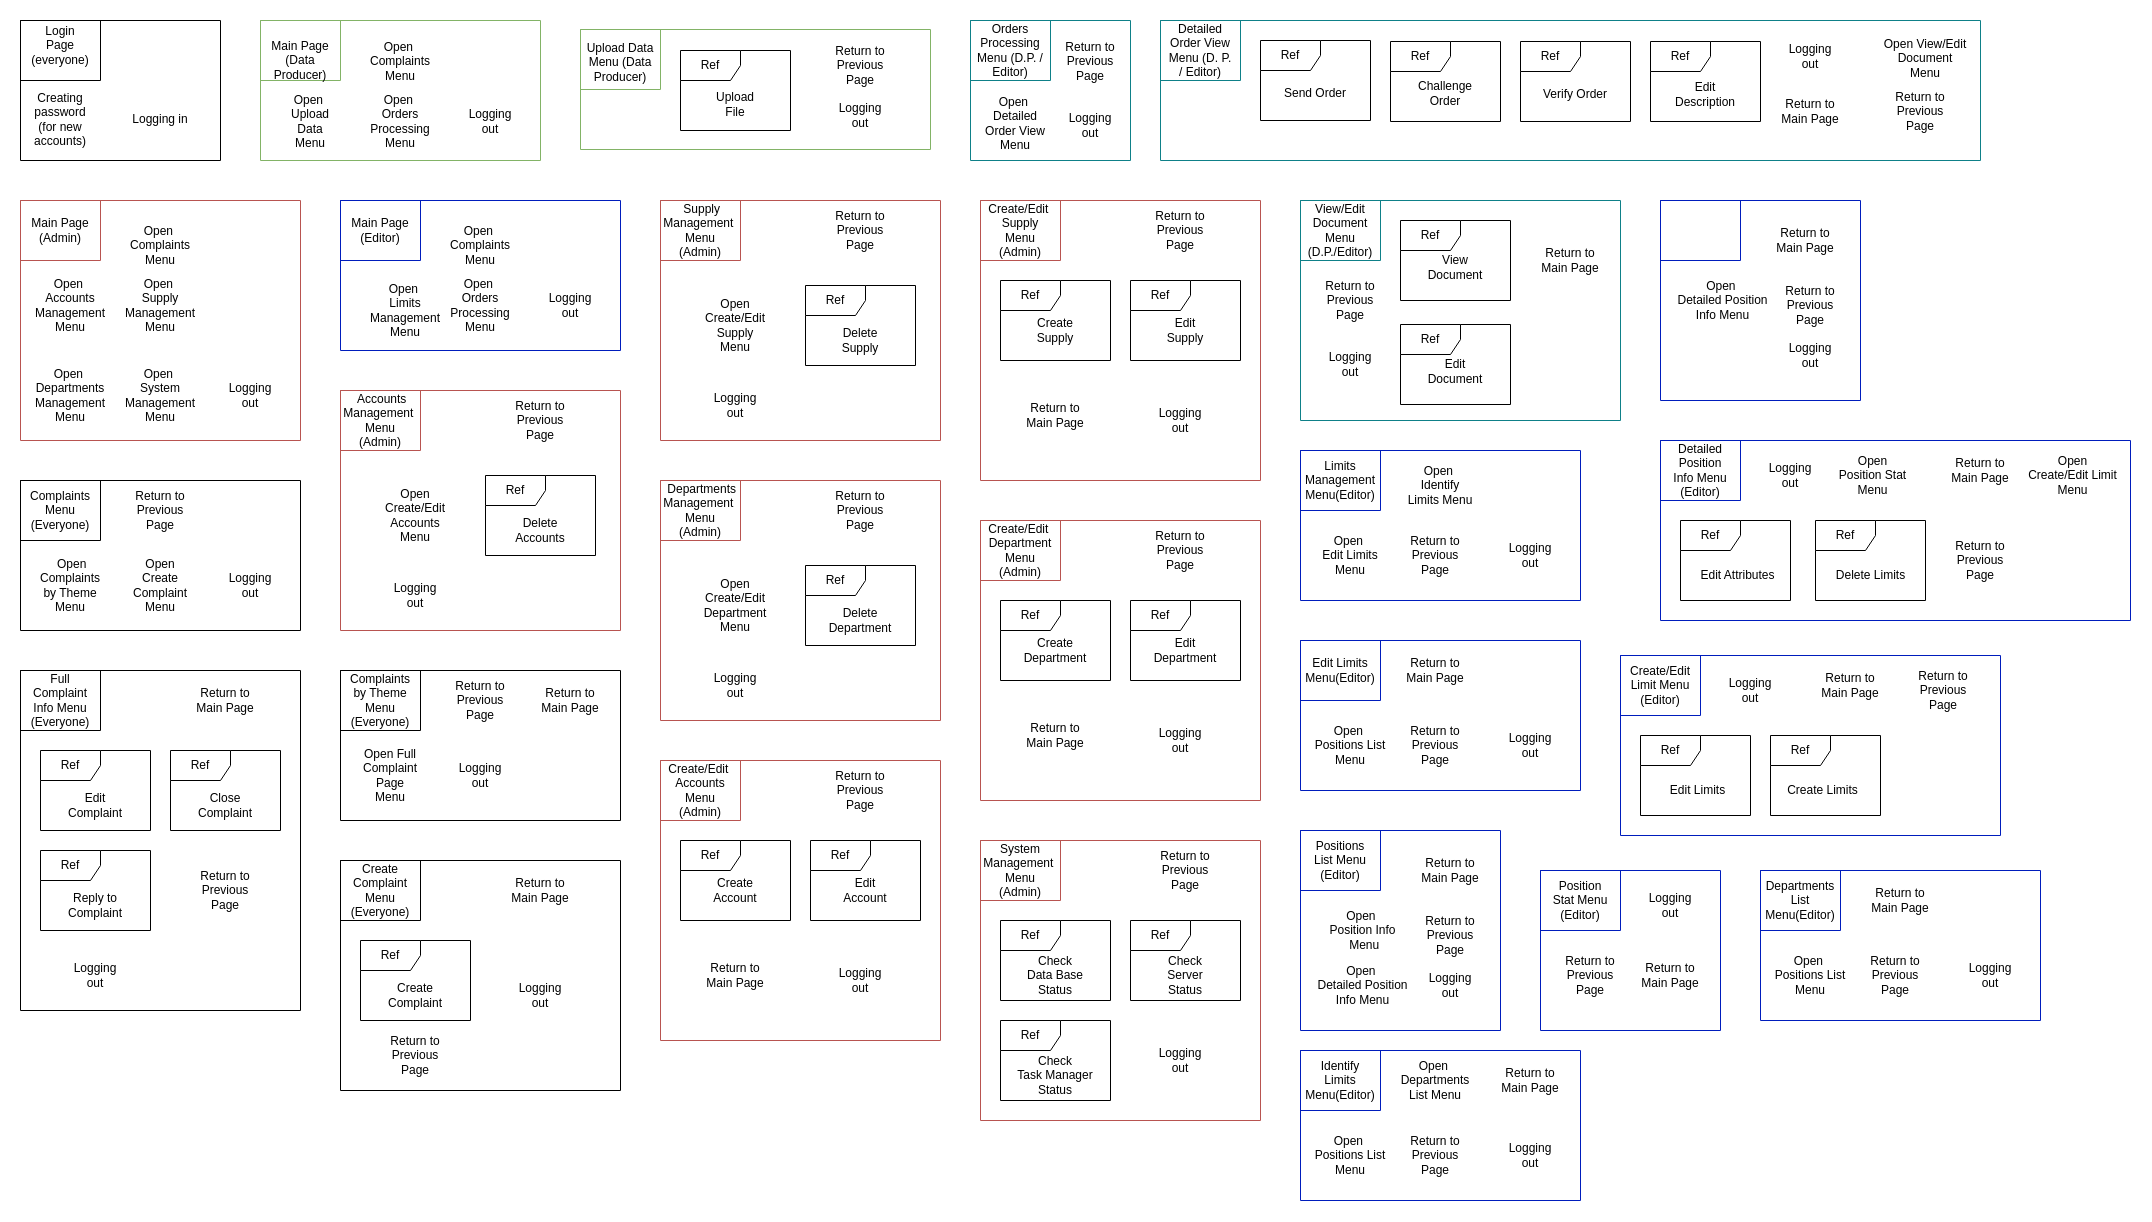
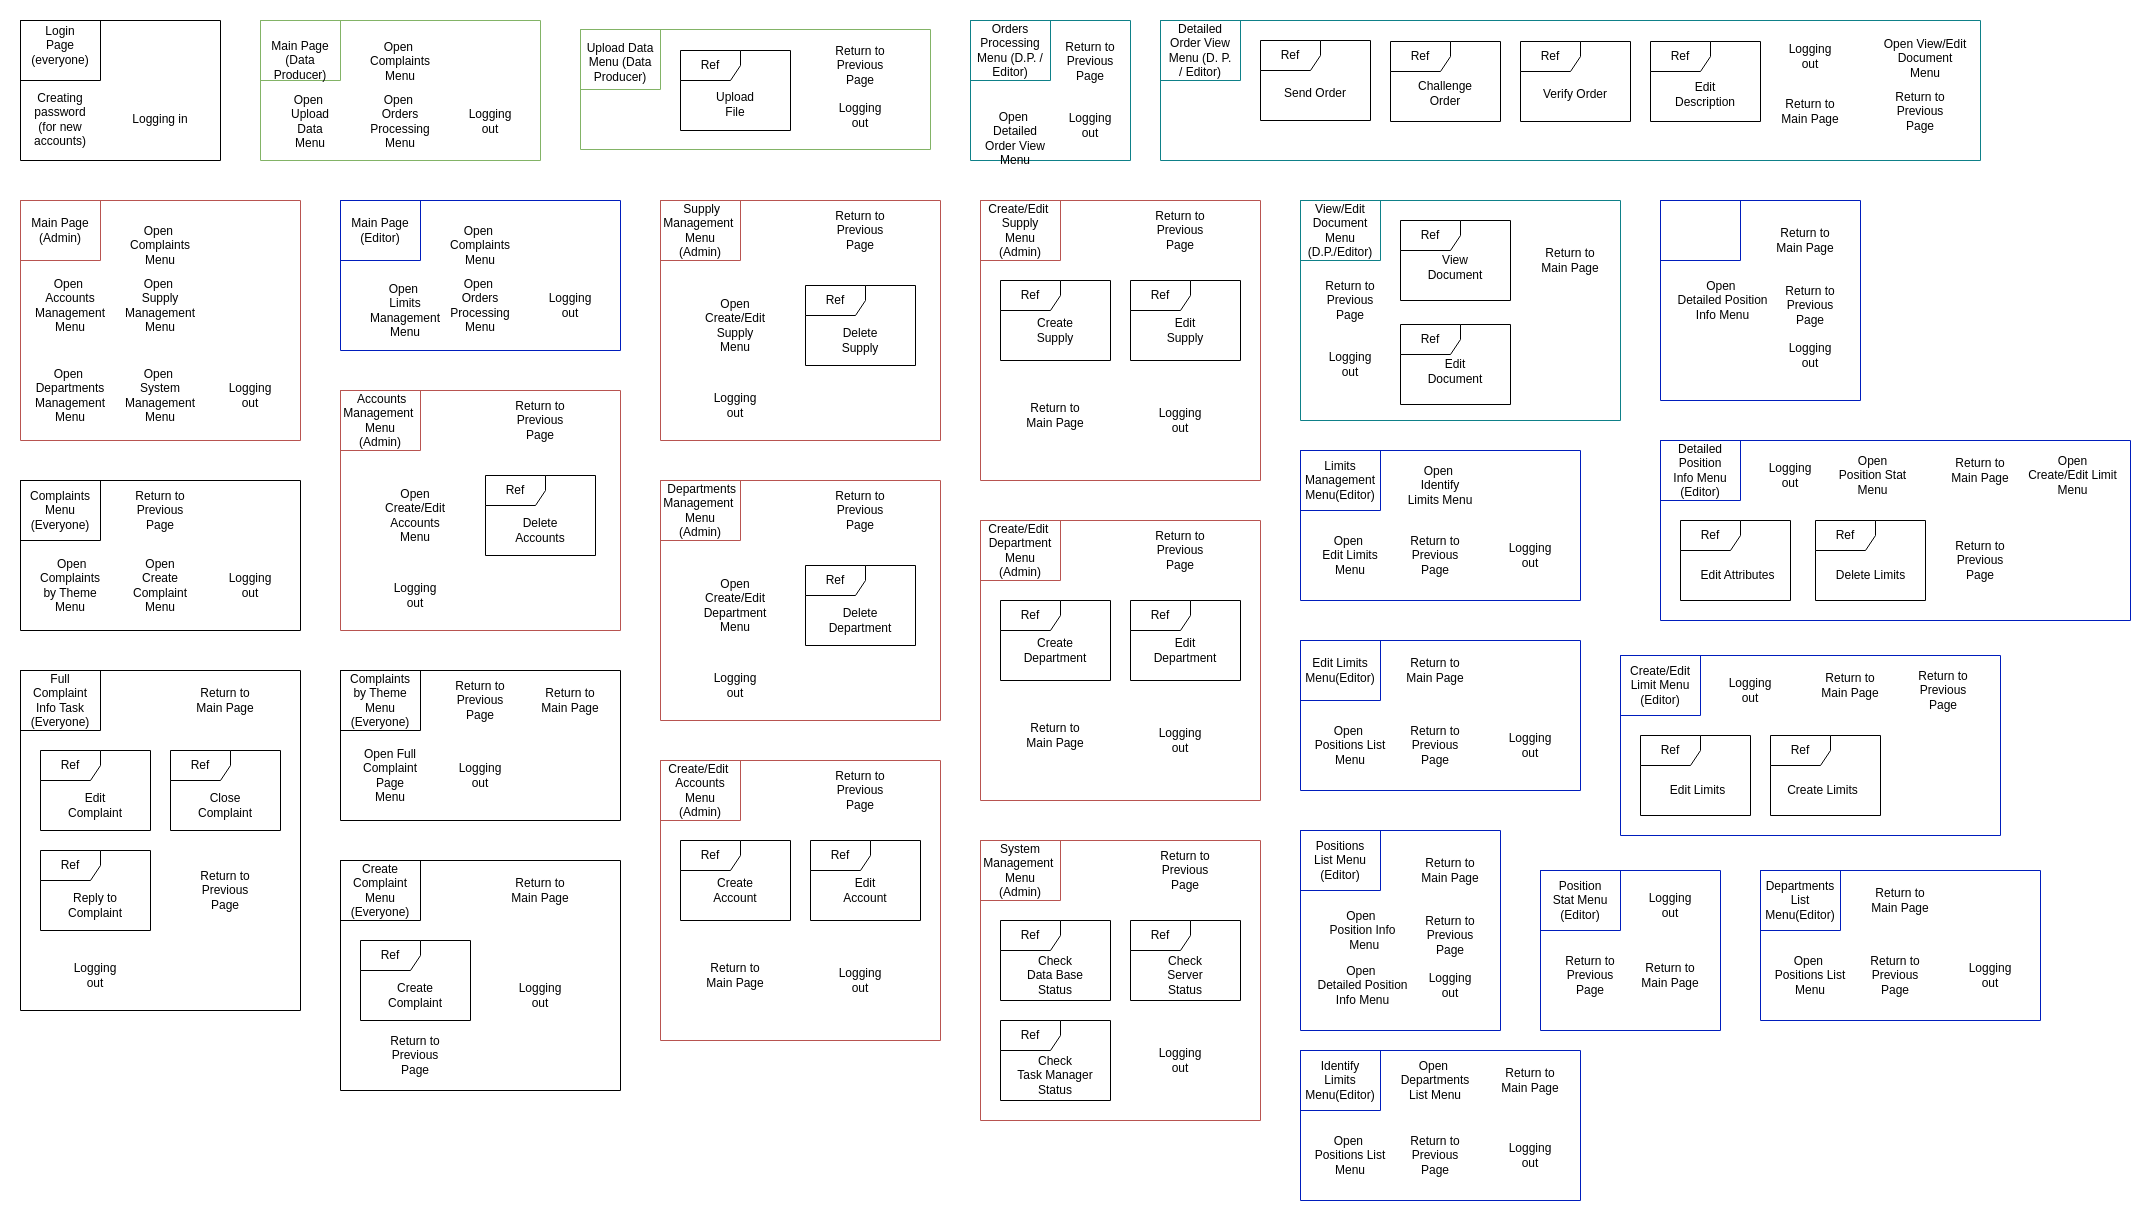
(1016, 123) -> (1016, 138)
(61, 701) -> (61, 701)
